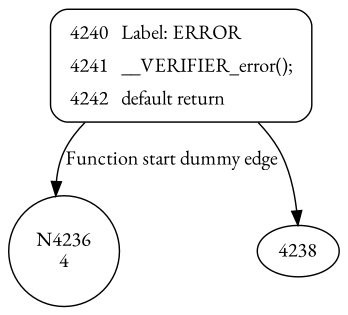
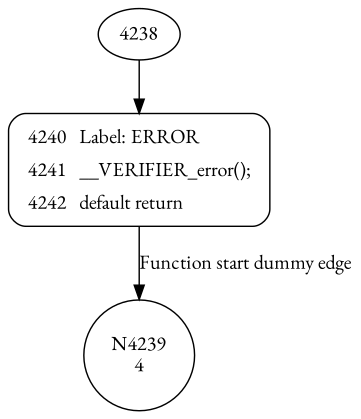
(285, 163) -> (139, 79)
(64, 251) -> (139, 355)
